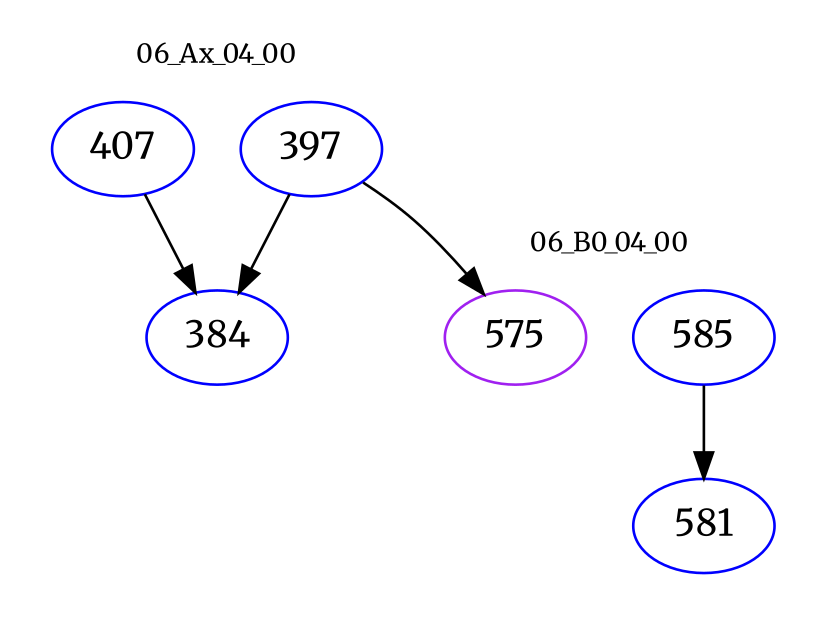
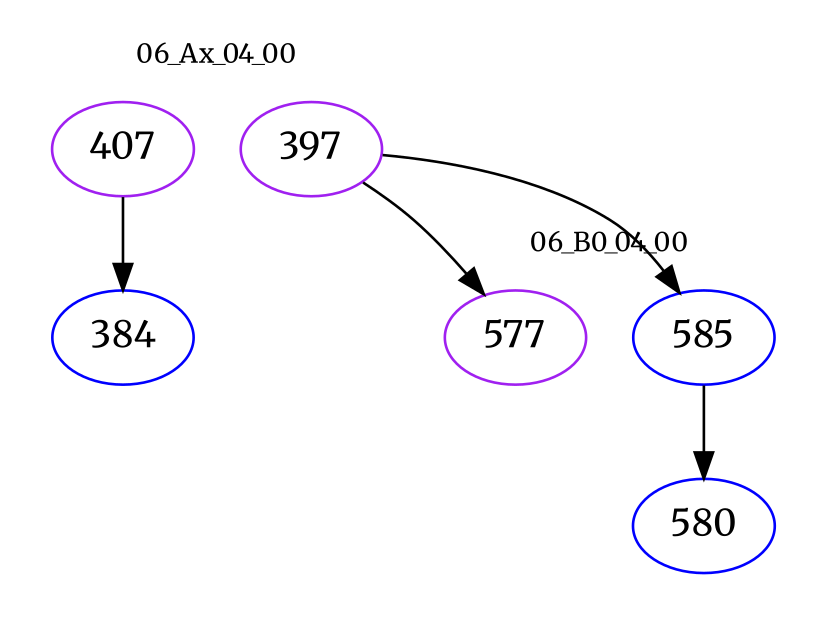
(123, 149) -> (123, 149)
(311, 149) -> (311, 149)
(270, 232) -> (536, 186)
(515, 338) -> (515, 338)
(704, 526) -> (704, 526)
